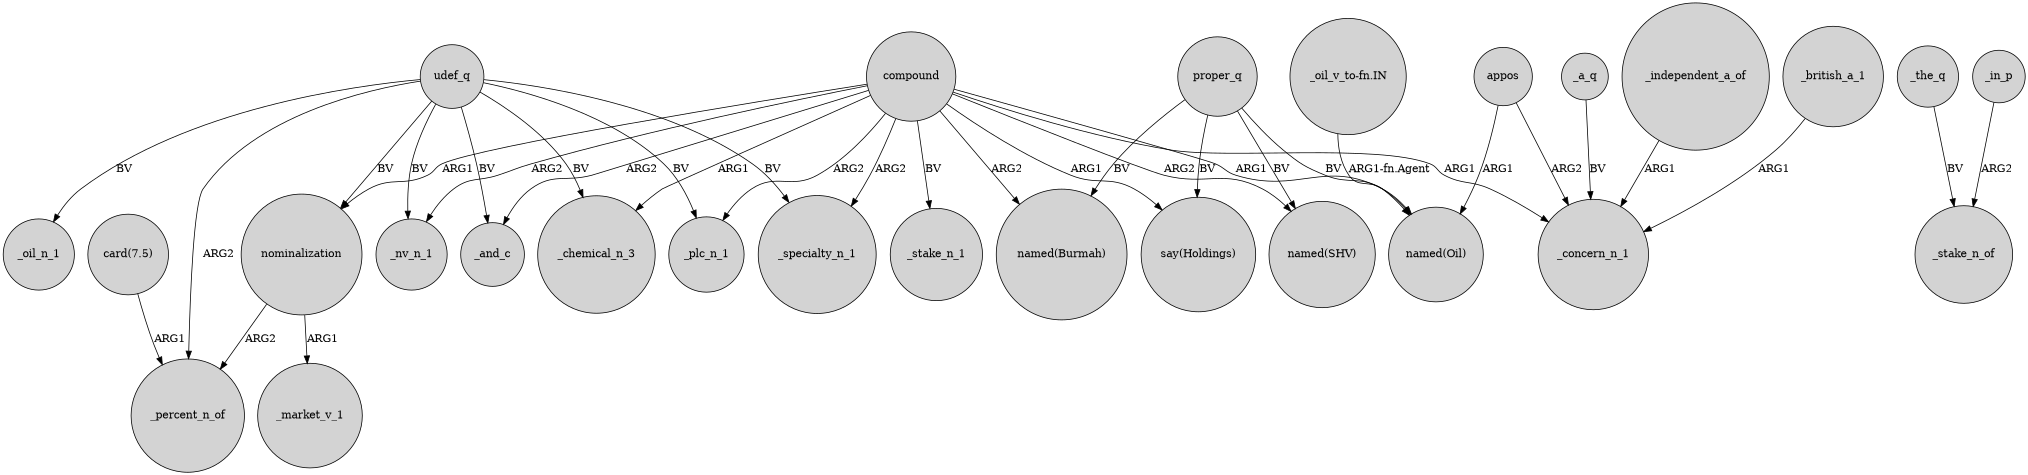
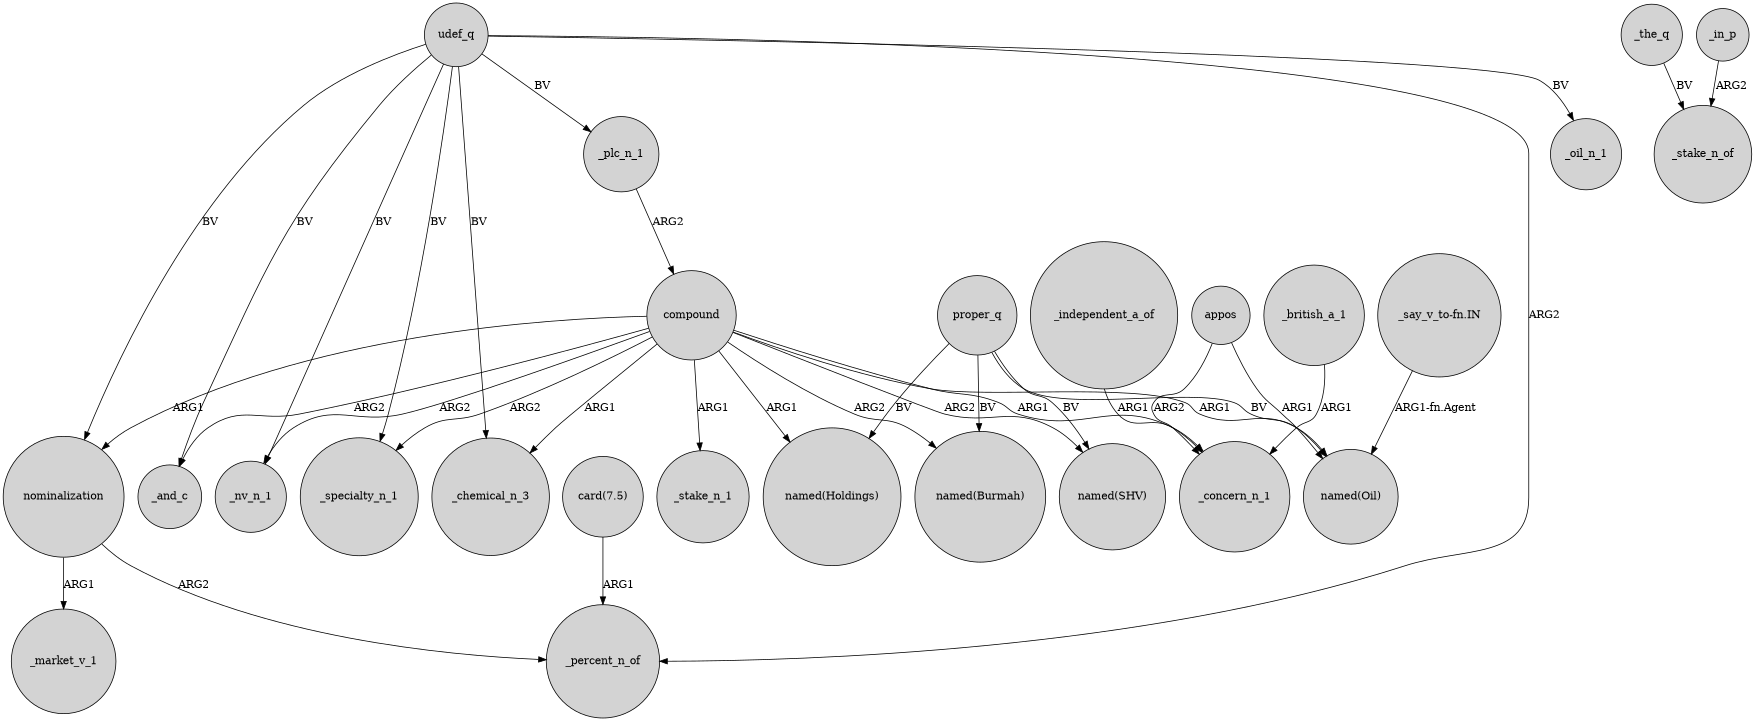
(1348, 77) -> (1439, 315)
(1585, 77) -> none
(933, 169) -> (713, 408)
(812, 177) -> (653, 228)
(1198, 255) -> (832, 497)
